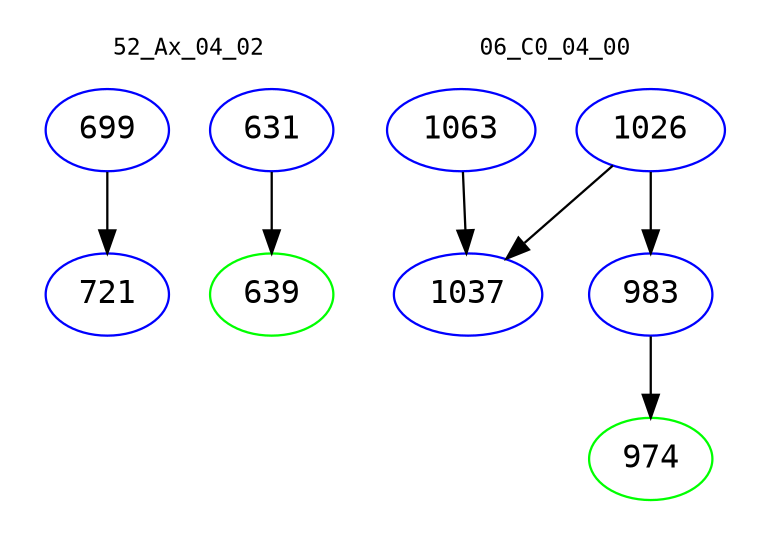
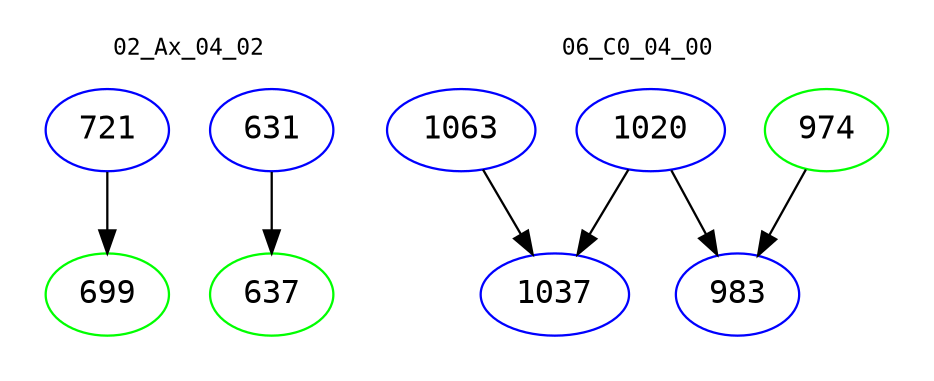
(190, 49) -> (190, 49)
(107, 130) -> (107, 295)
(651, 130) -> (651, 130)
(107, 201) -> (107, 201)
(272, 295) -> (272, 295)
(651, 366) -> (788, 202)
